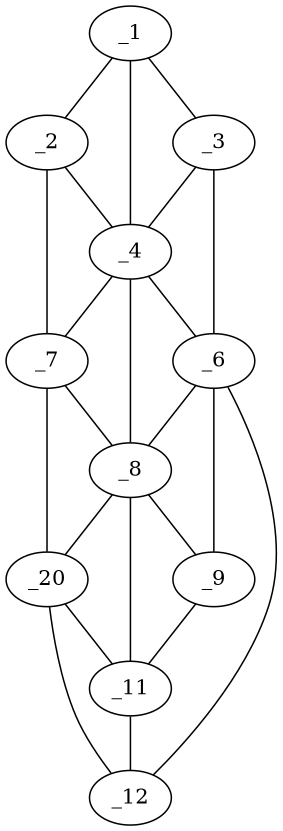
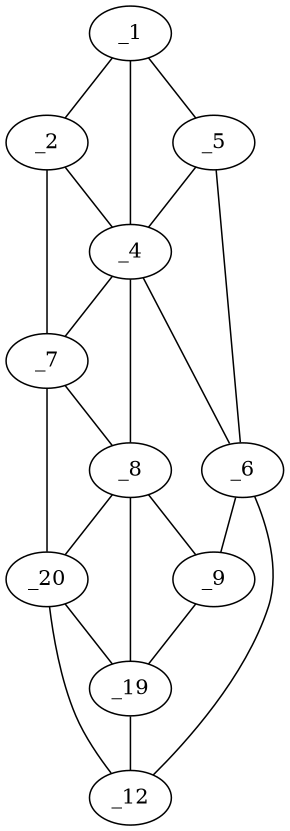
(214, 143) -> (214, 143)
(172, 416) -> none
(130, 689) -> (130, 689)
